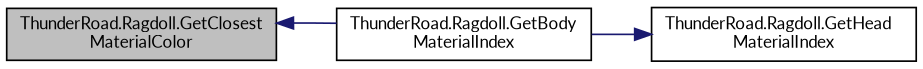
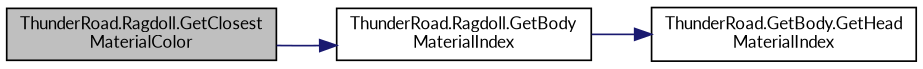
(315, 23) -> (298, 46)
(784, 34) -> (784, 34)
